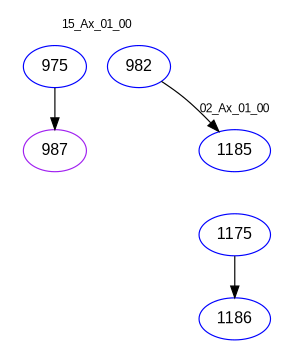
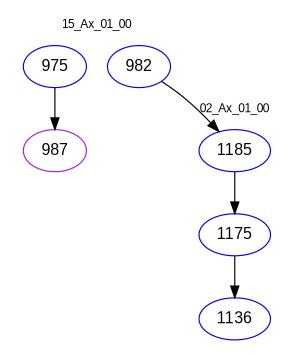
none -> (235, 187)
(235, 319) -> (235, 319)
